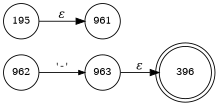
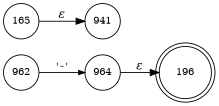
(21, 21) -> (21, 21)
(103, 21) -> (103, 21)
(103, 73) -> (103, 73)
(185, 73) -> (185, 73)
